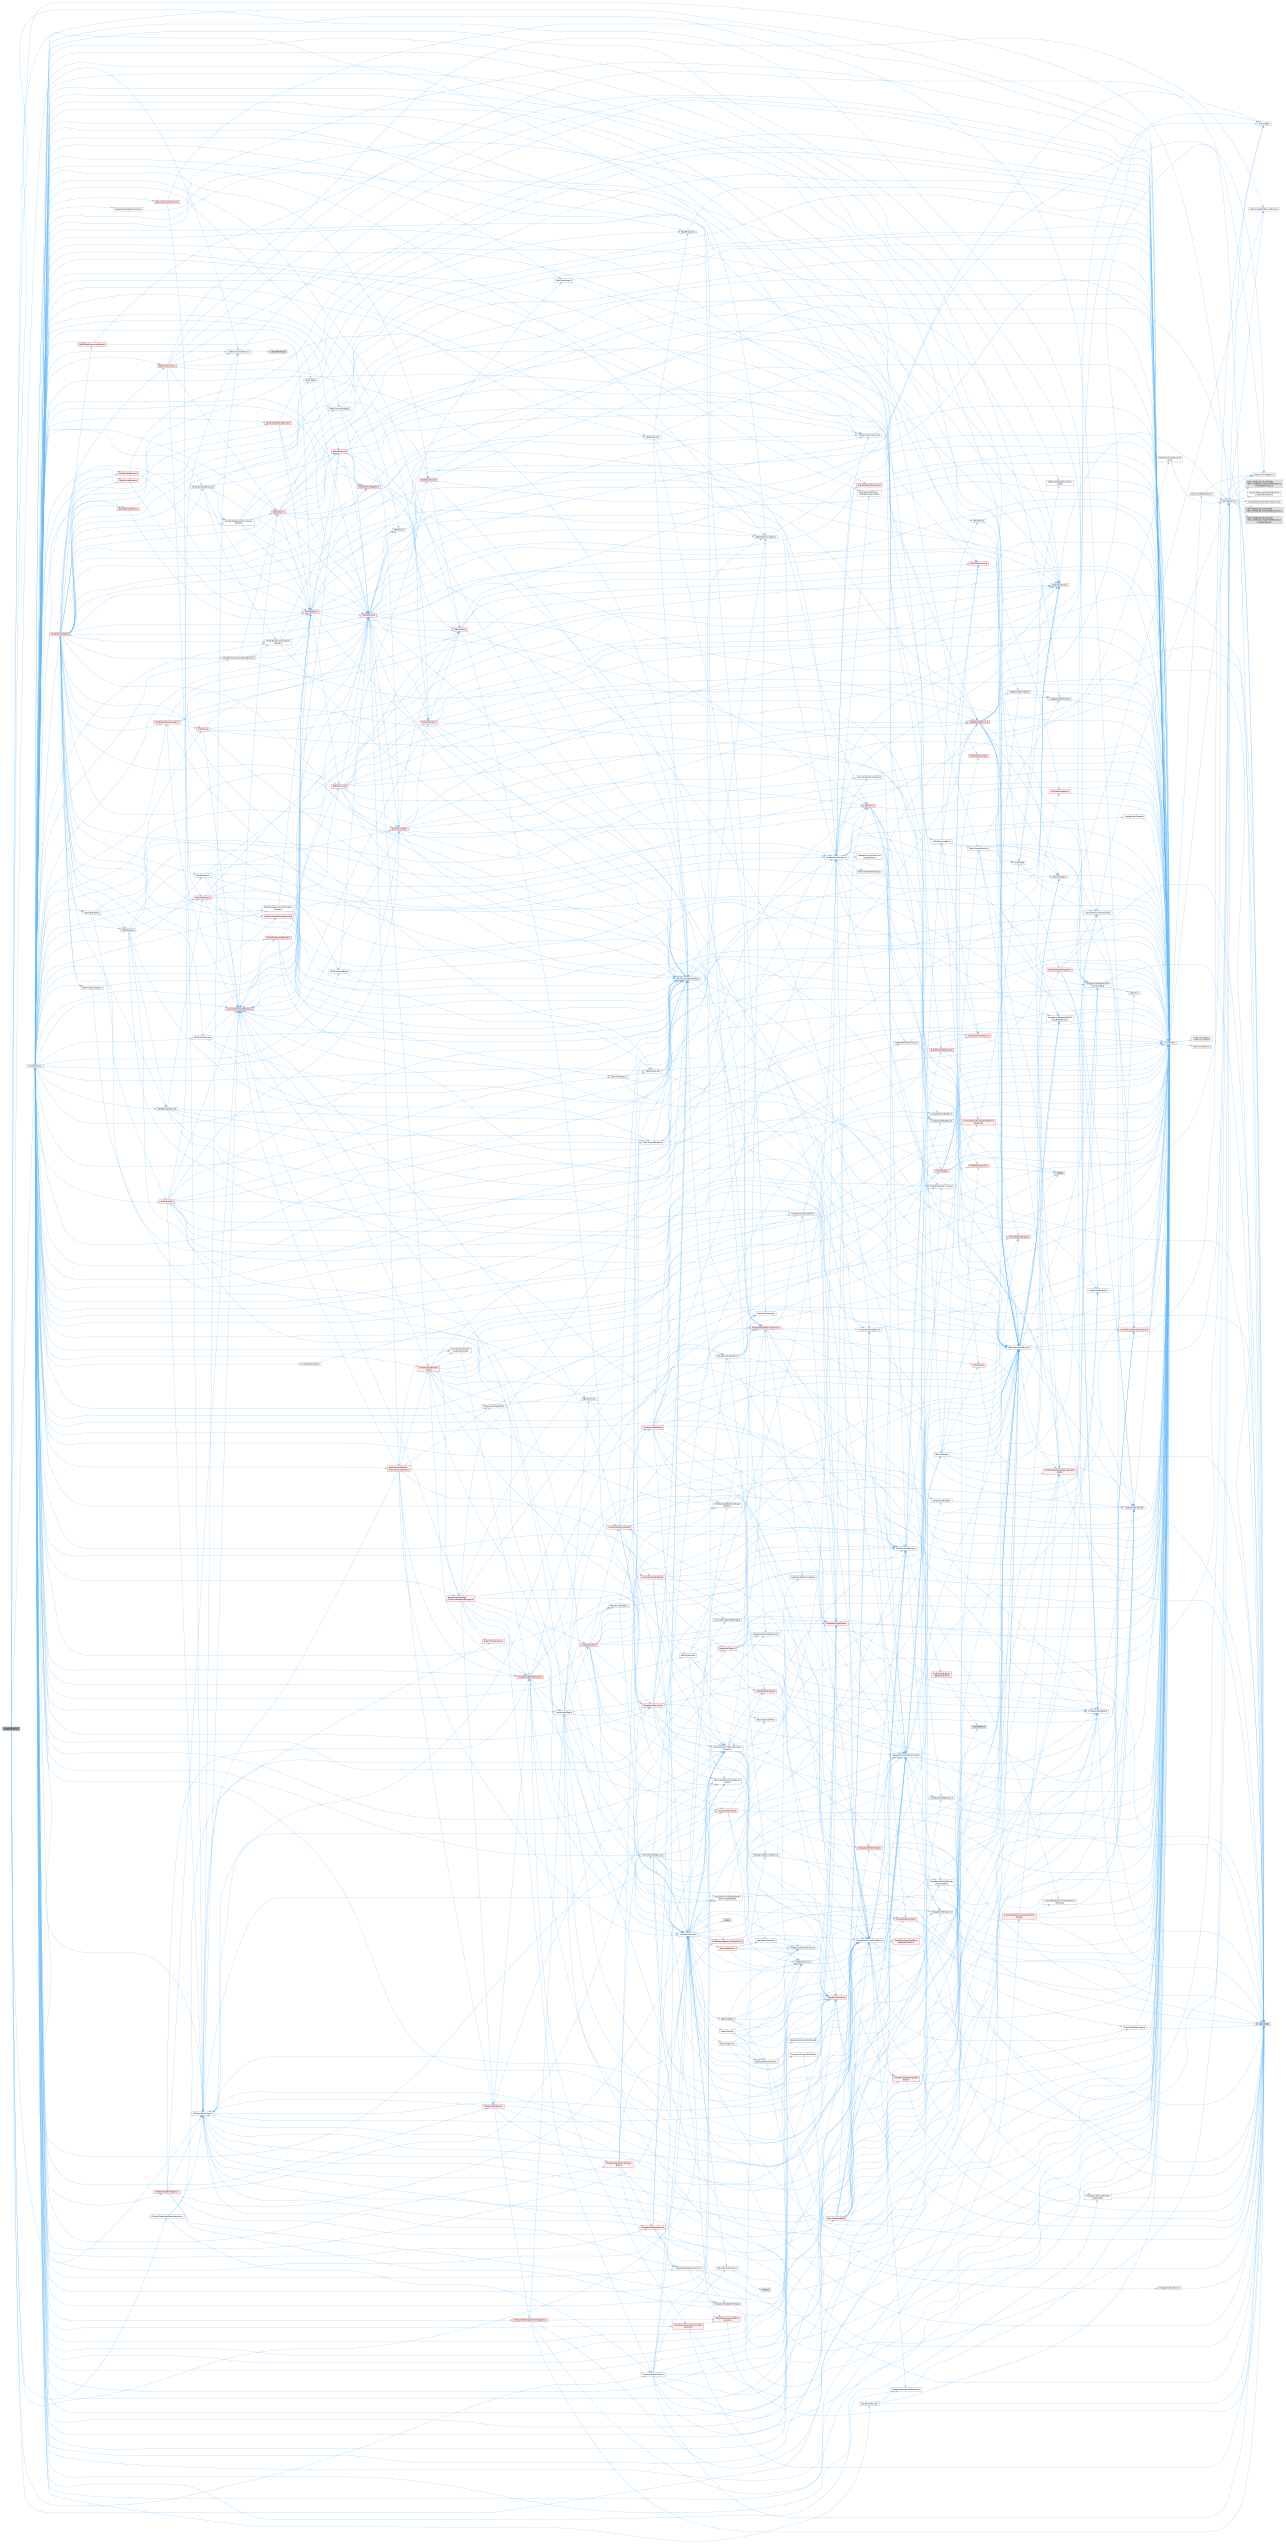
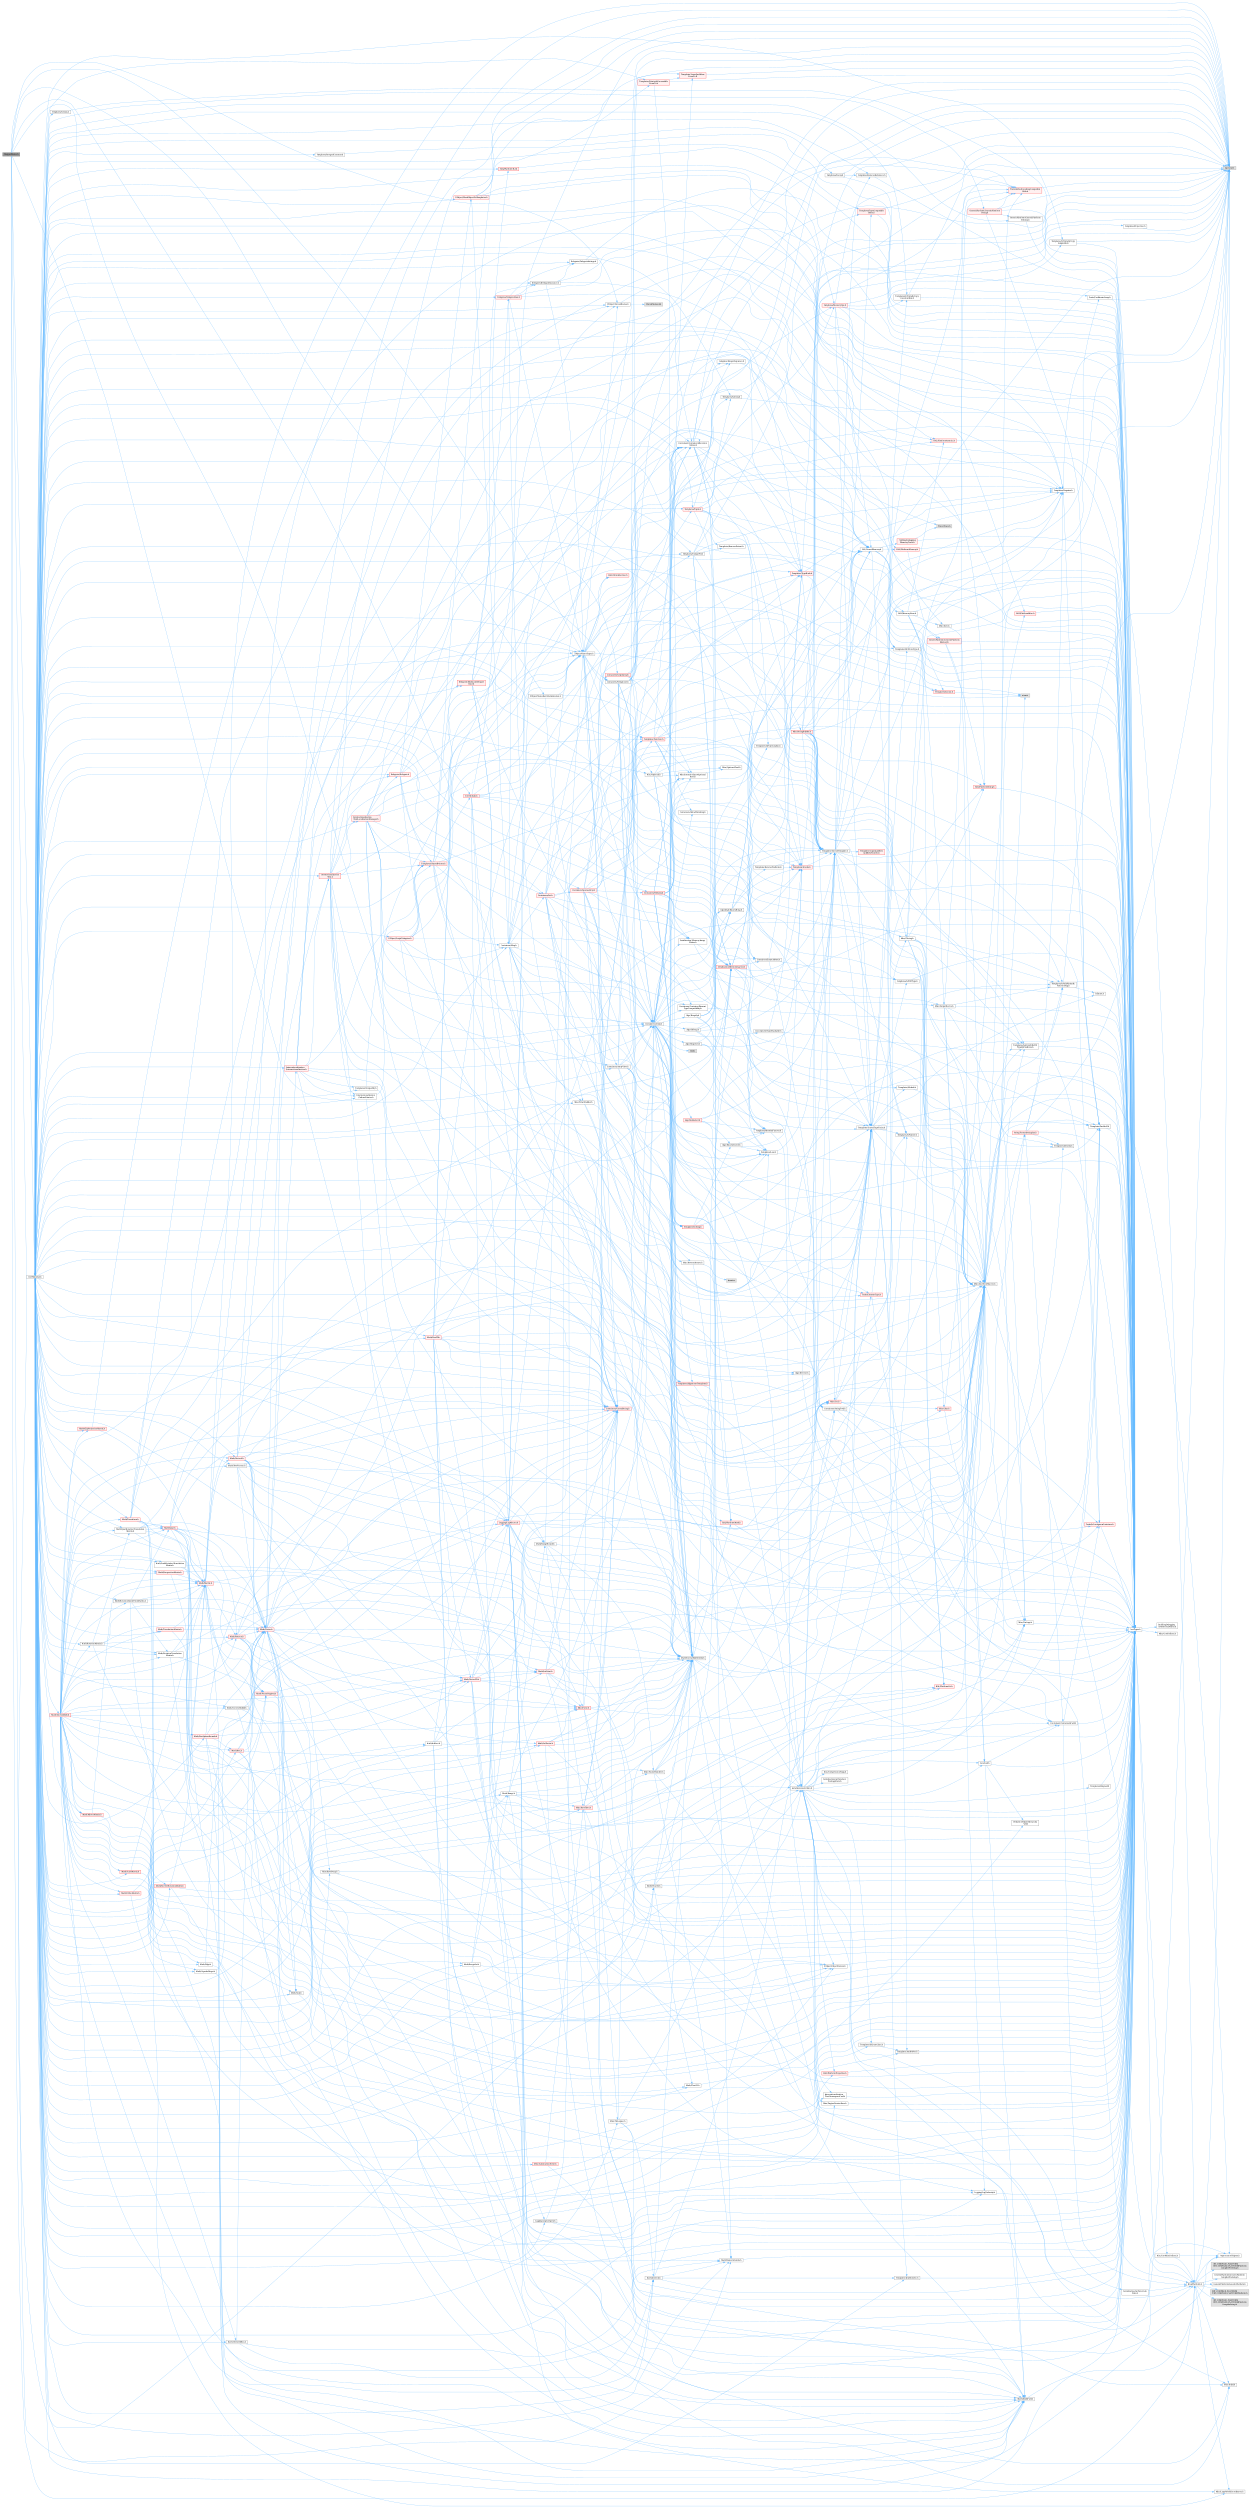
(253, 761) -> (356, 1387)
